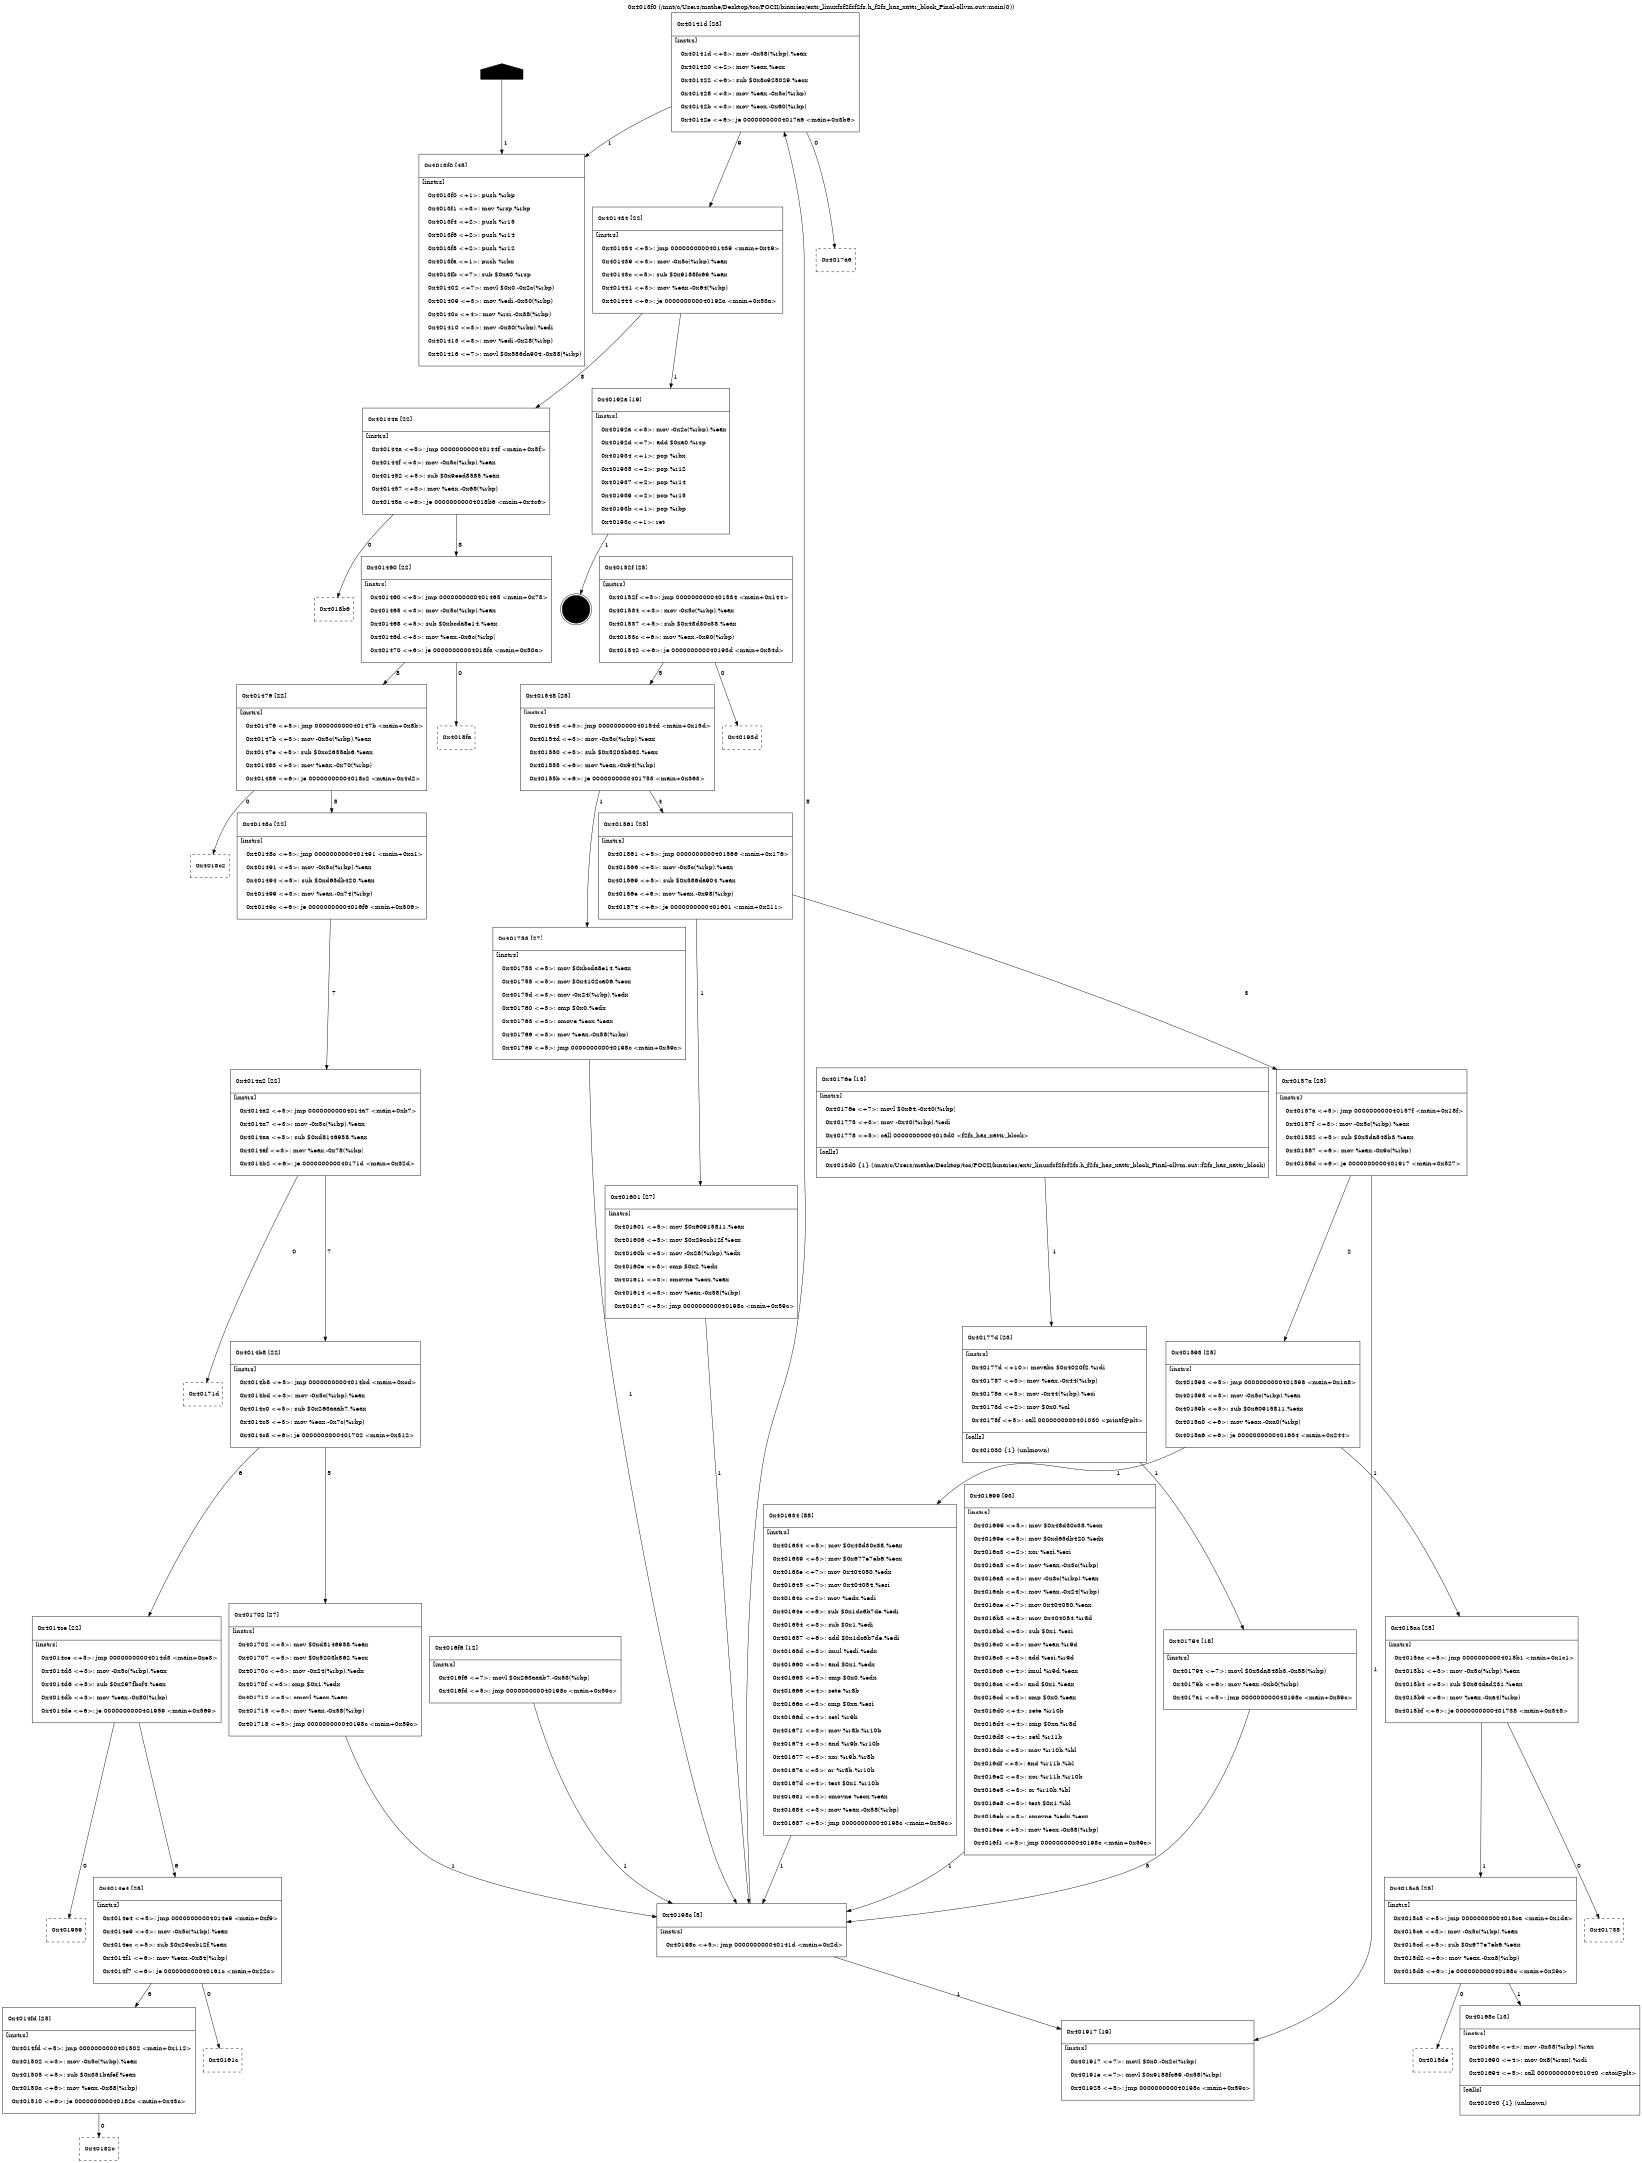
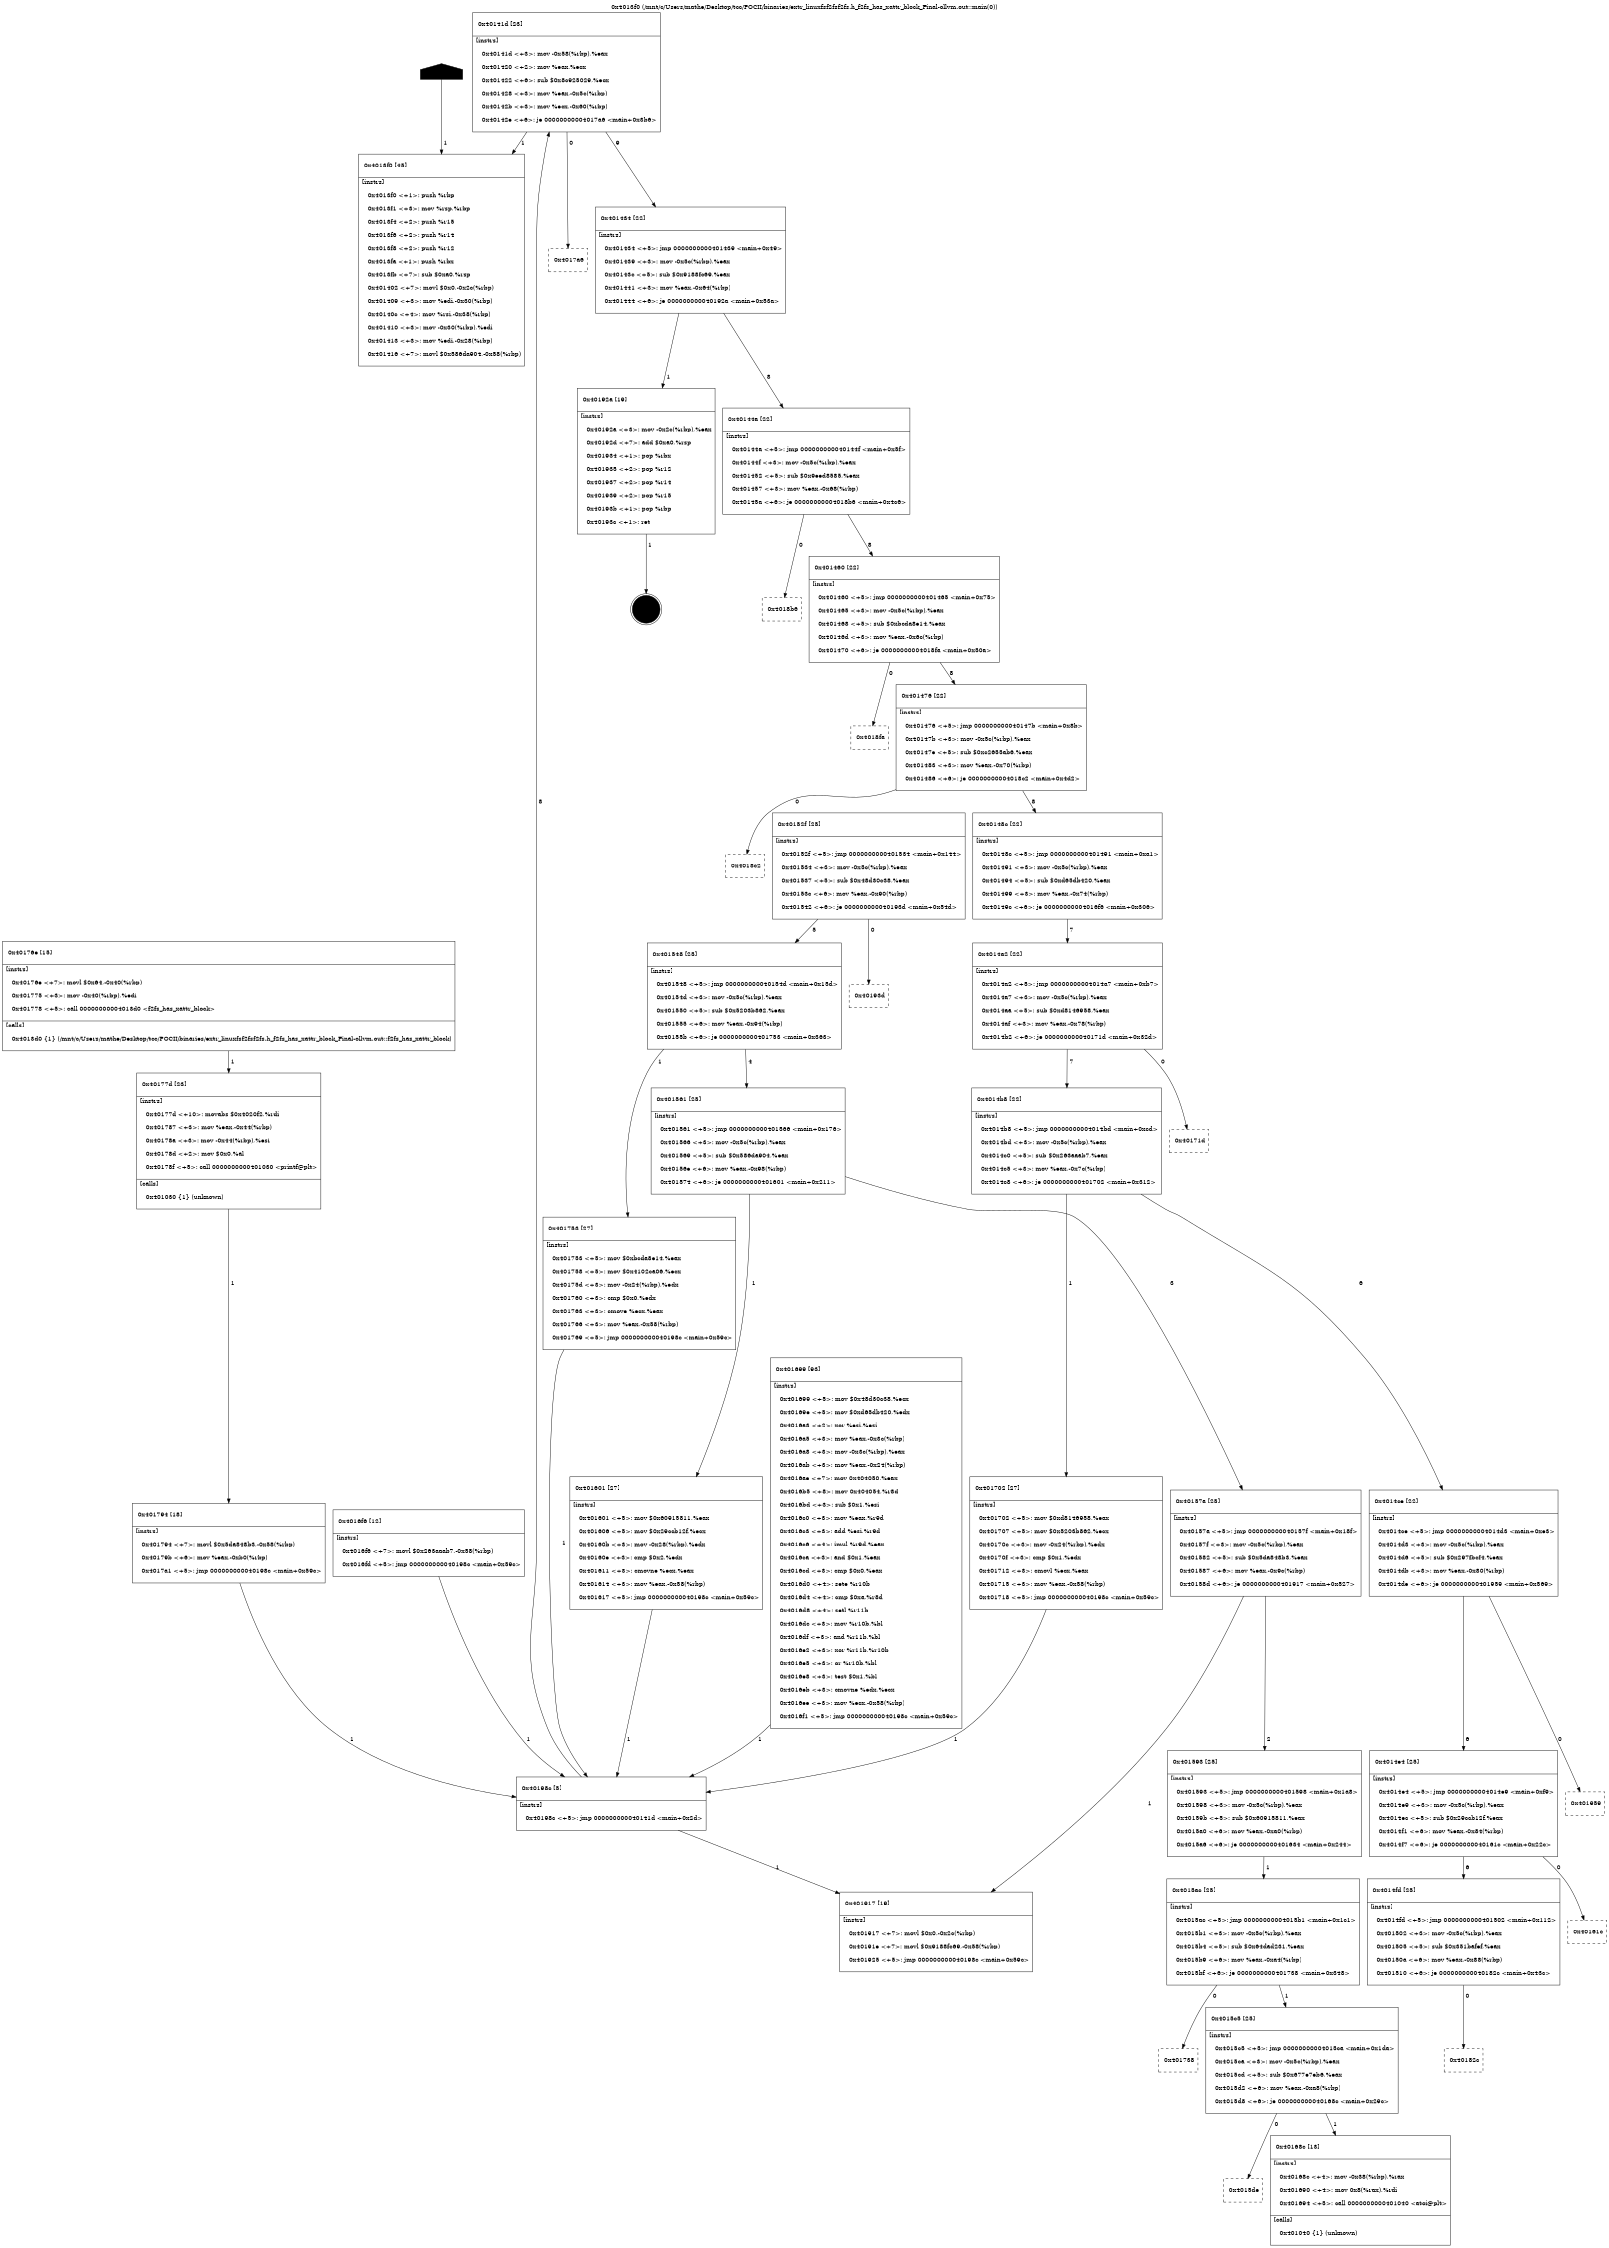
(328, 1473) -> (1070, 1283)
(860, 1670) -> none
(1147, 1866) -> (351, 1739)
